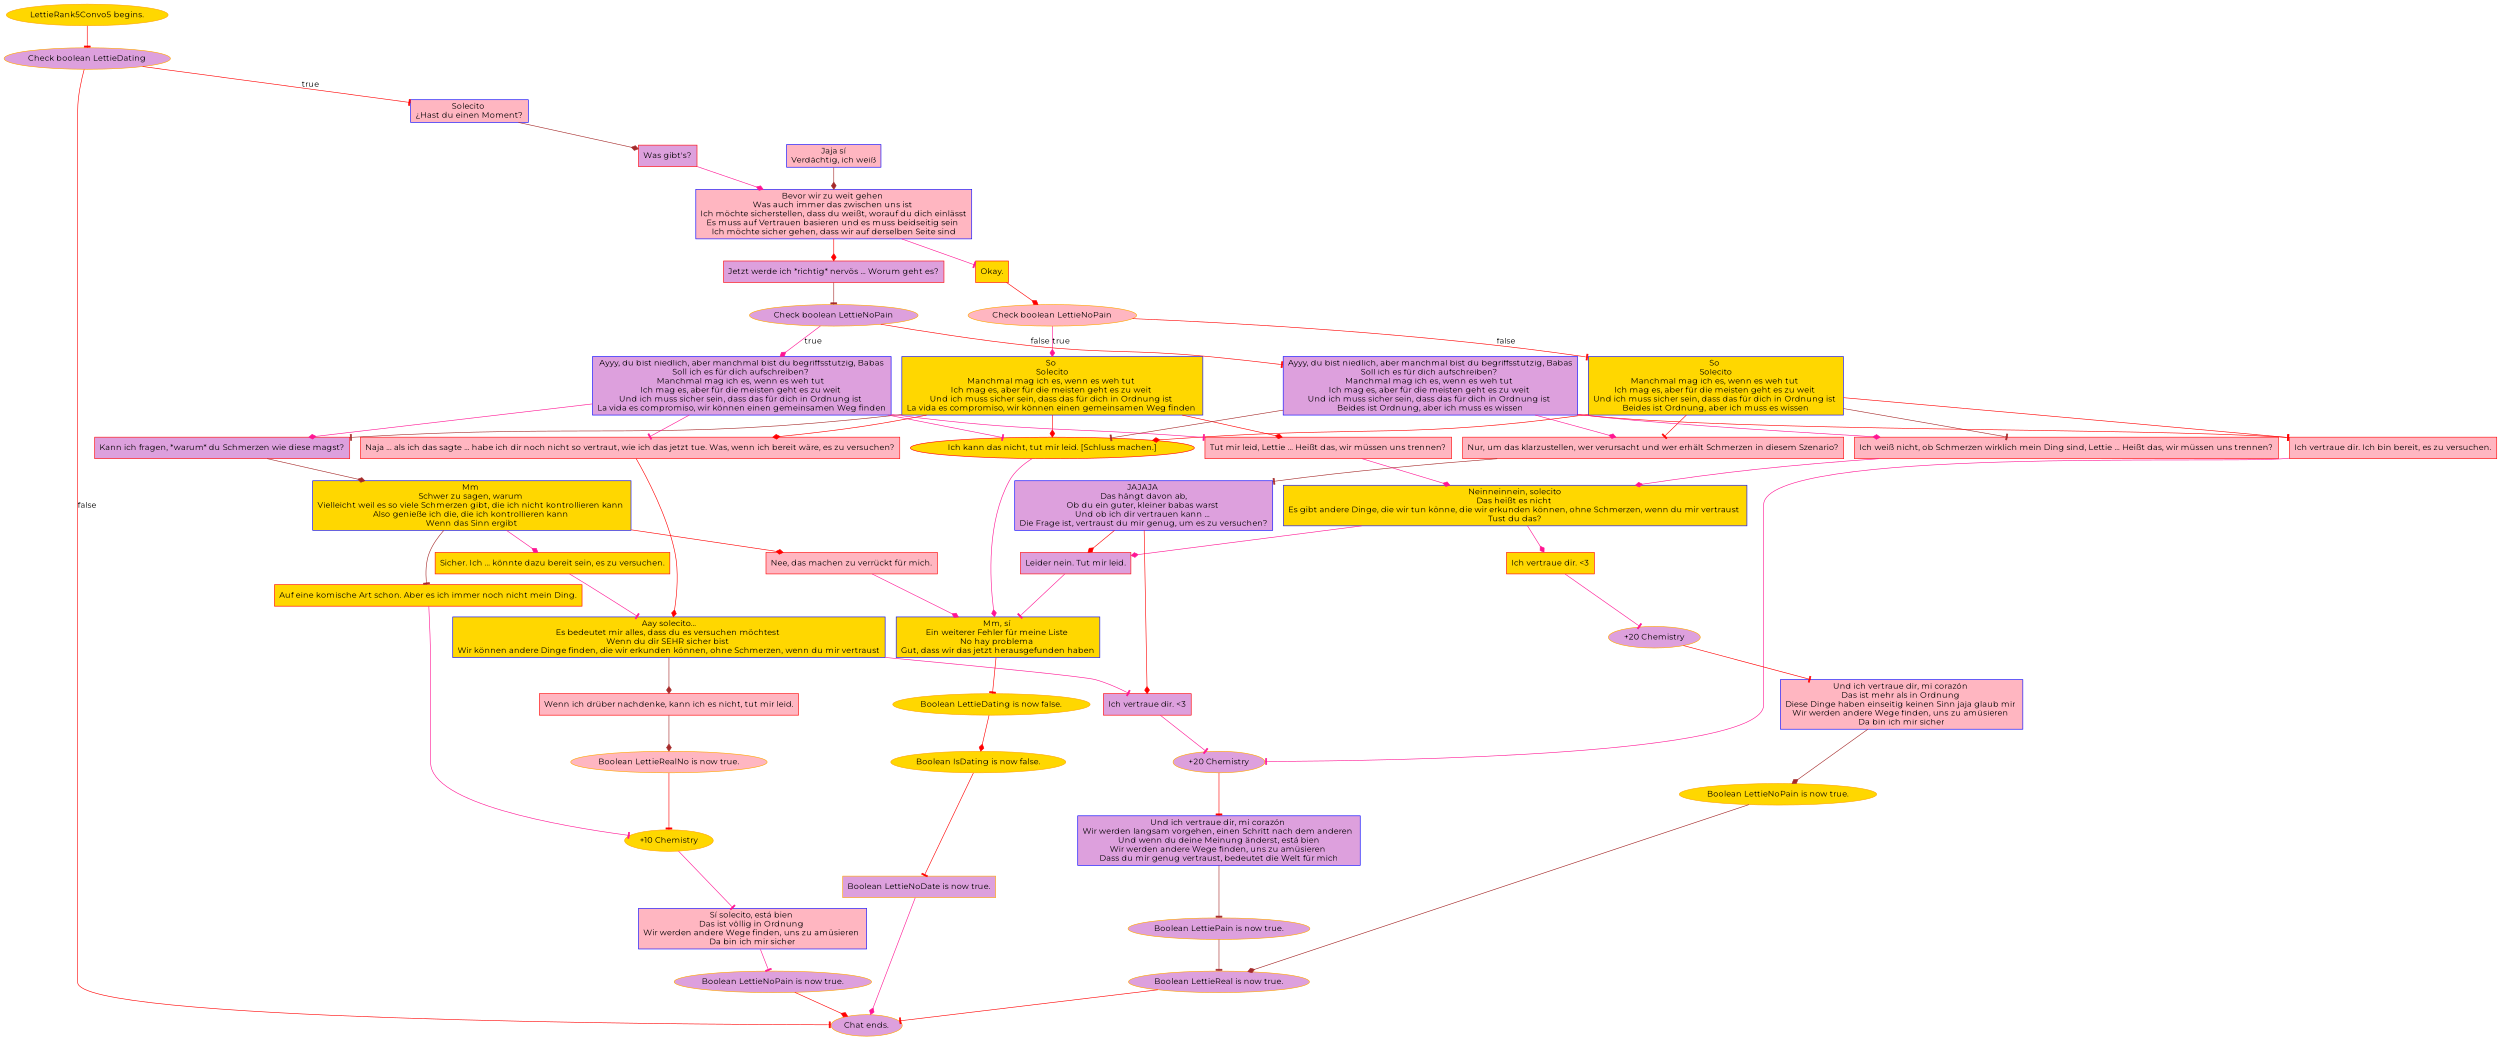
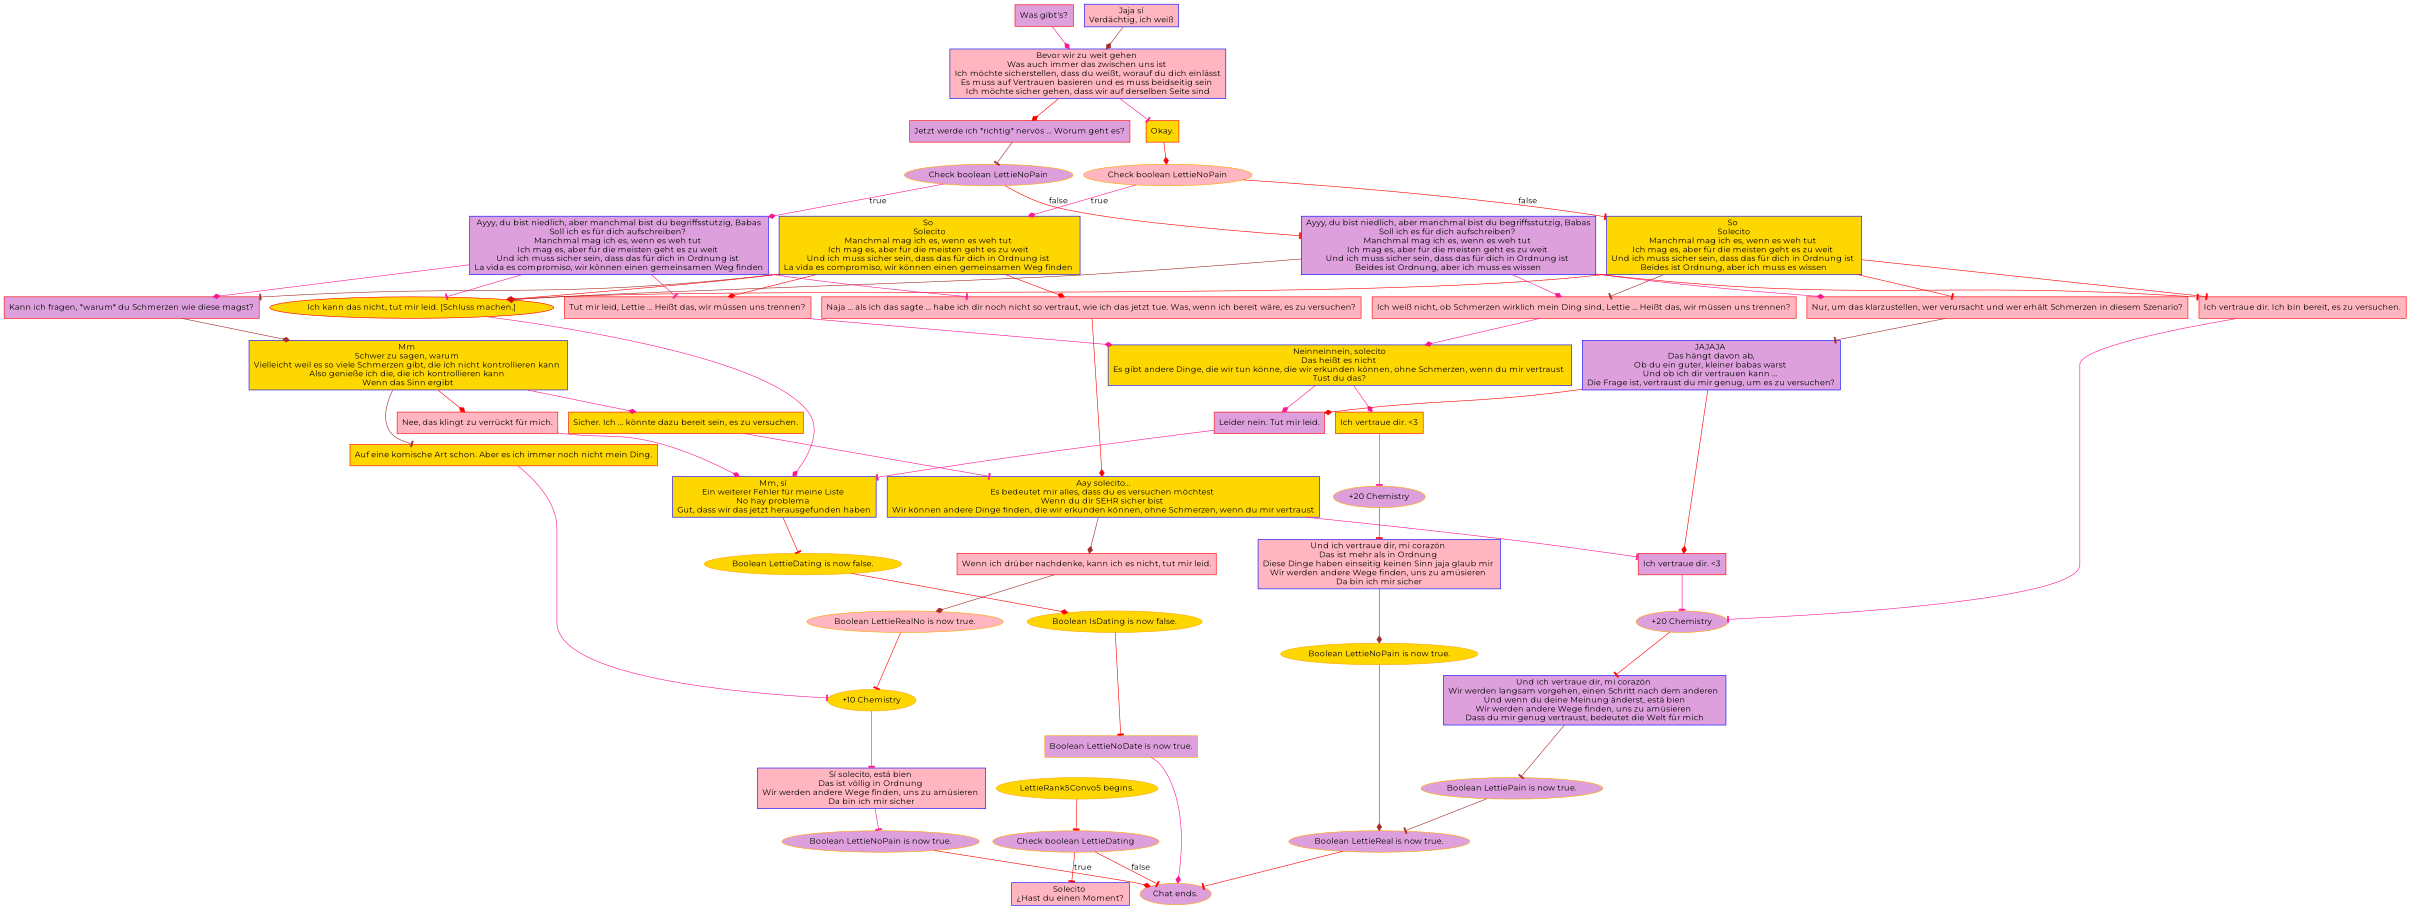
(575, 135) -> none
(852, 563) -> (477, 423)
